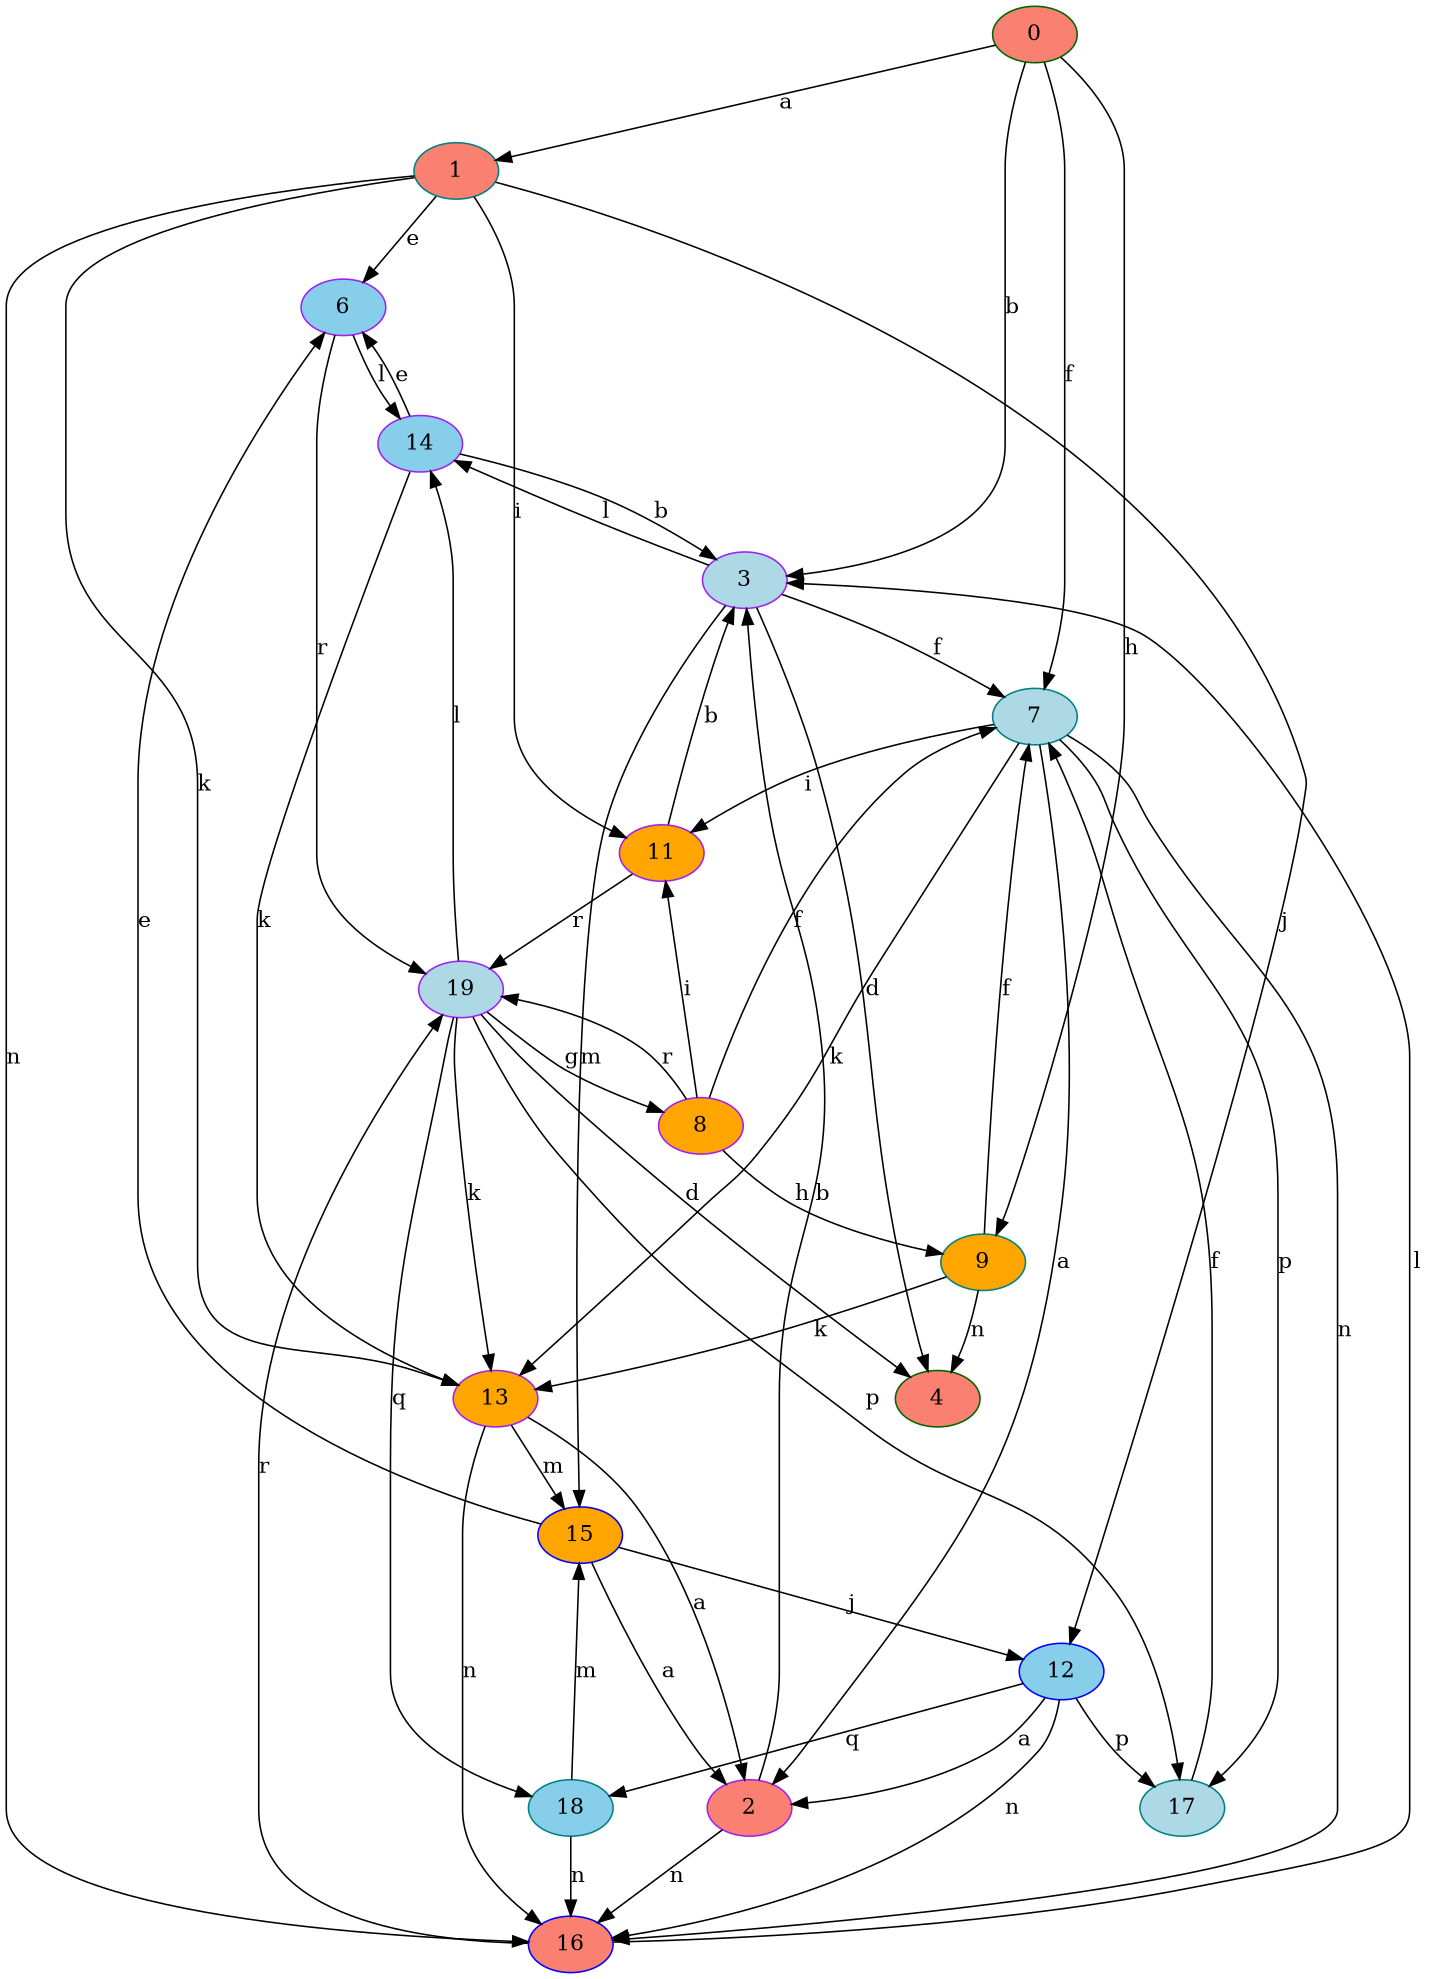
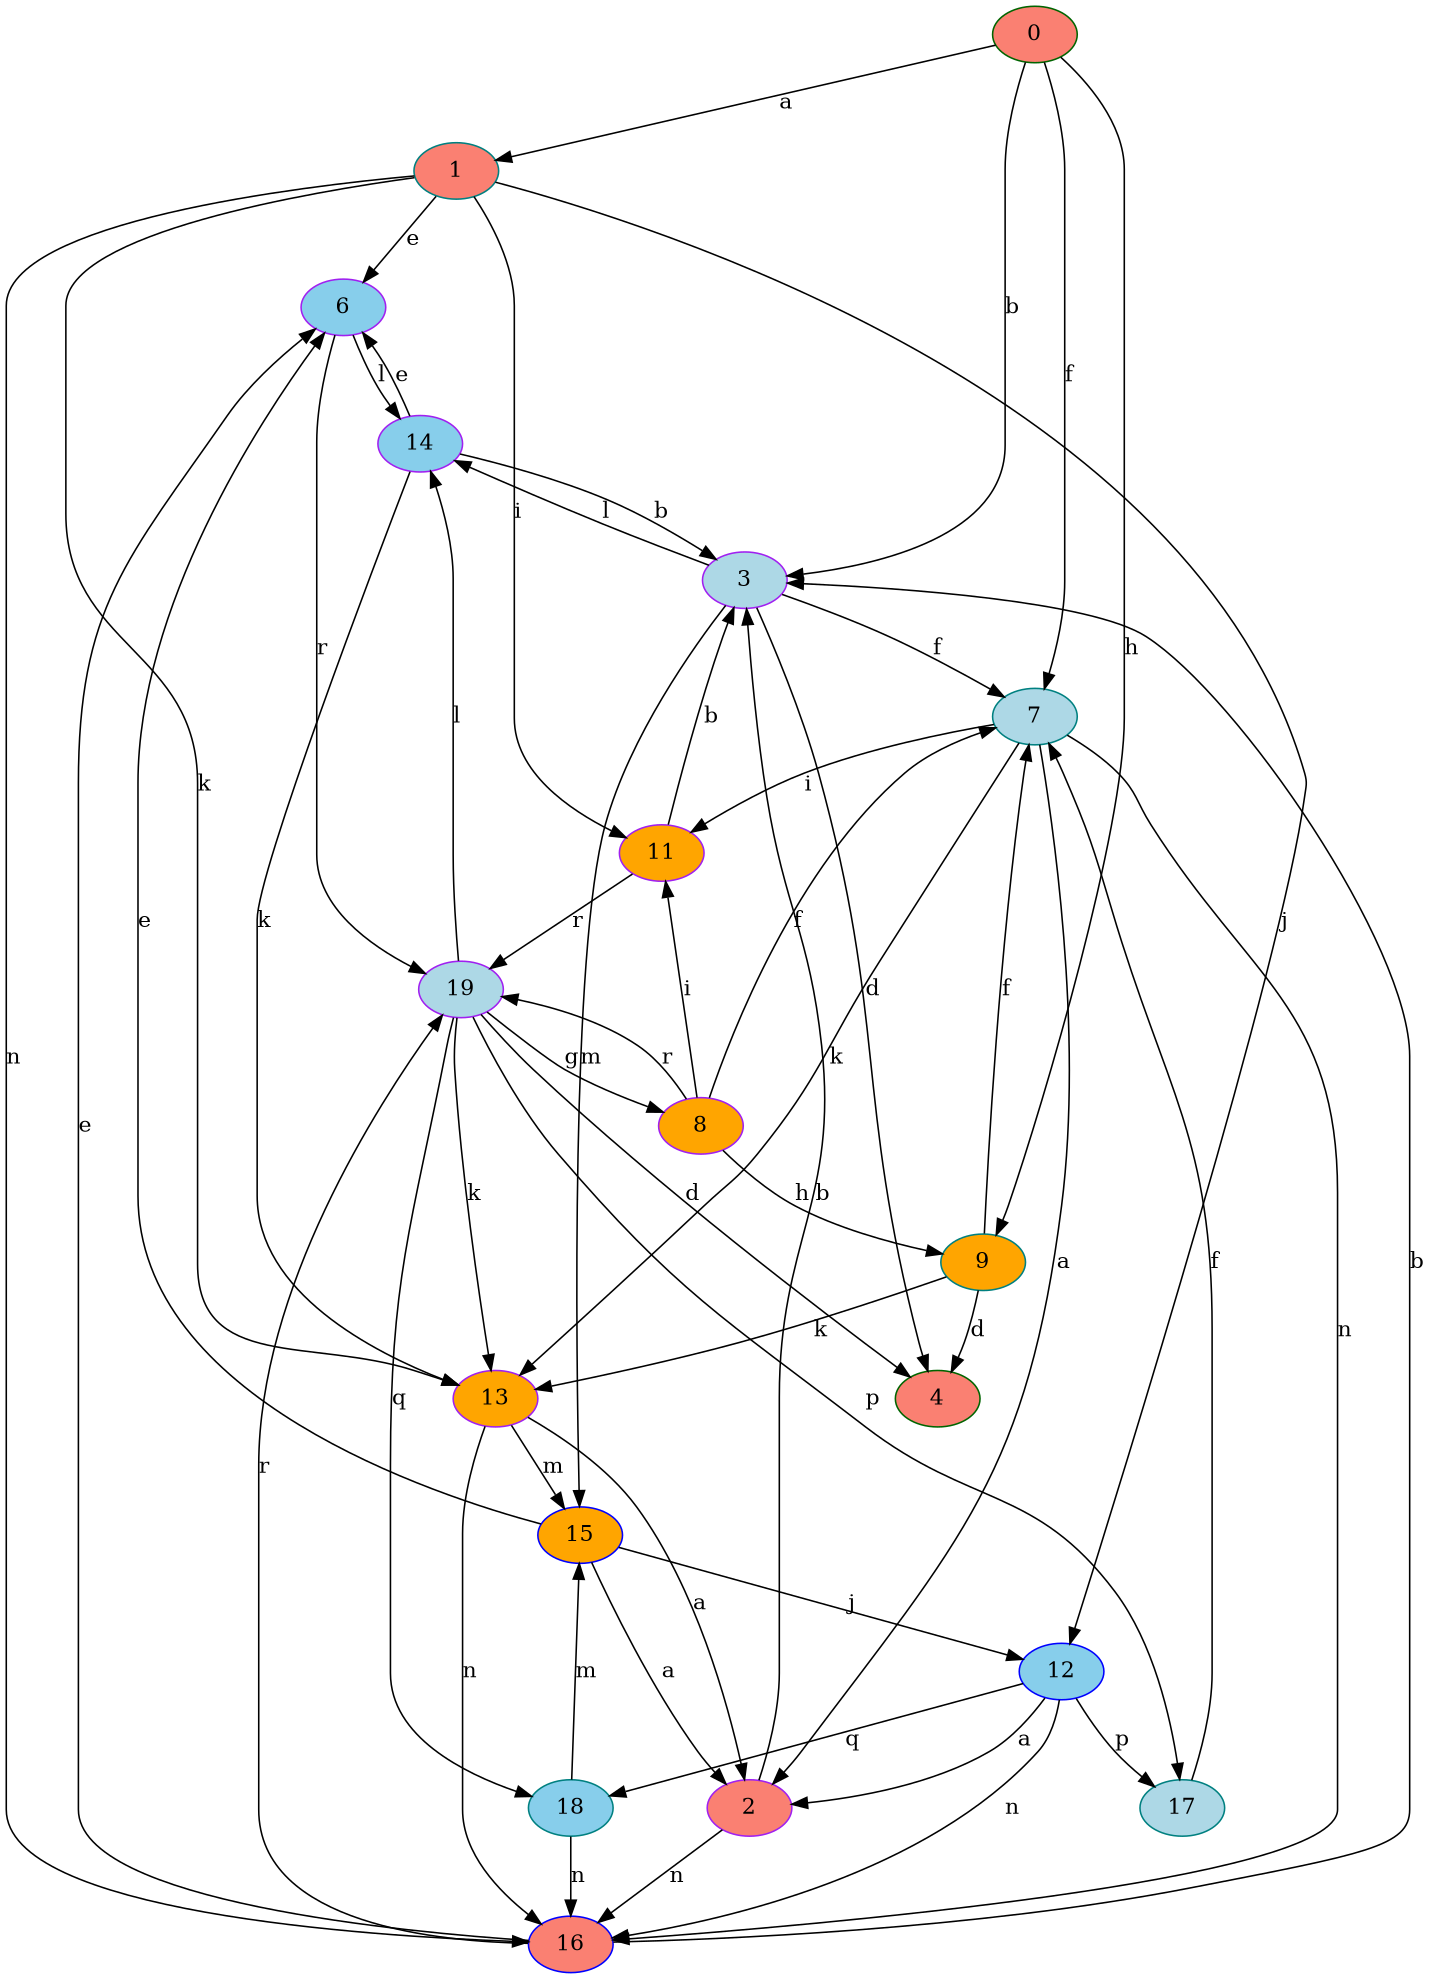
(1278, 1237) -> none
(1418, 1262) -> (1418, 1262)
none -> (78, 1283)
(978, 1330) -> (978, 1330)
